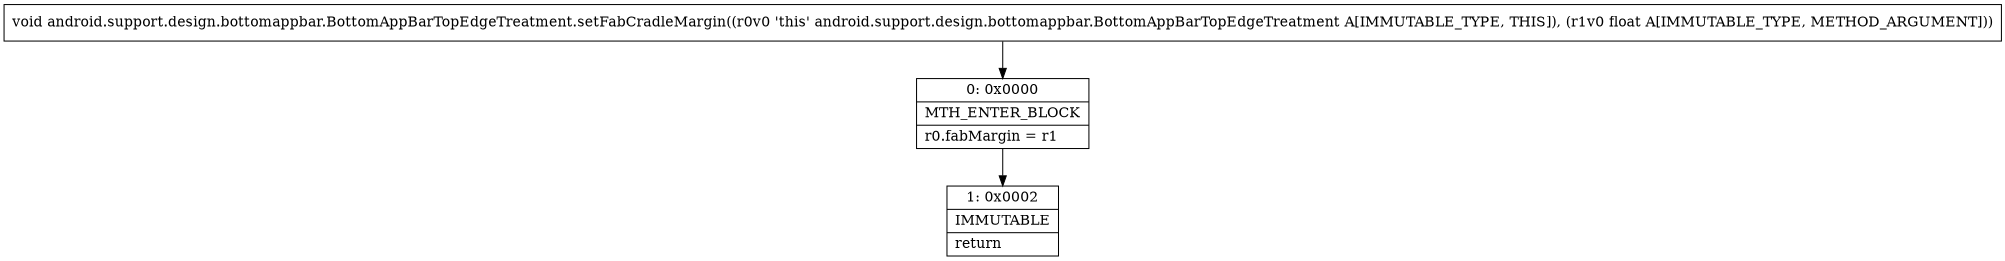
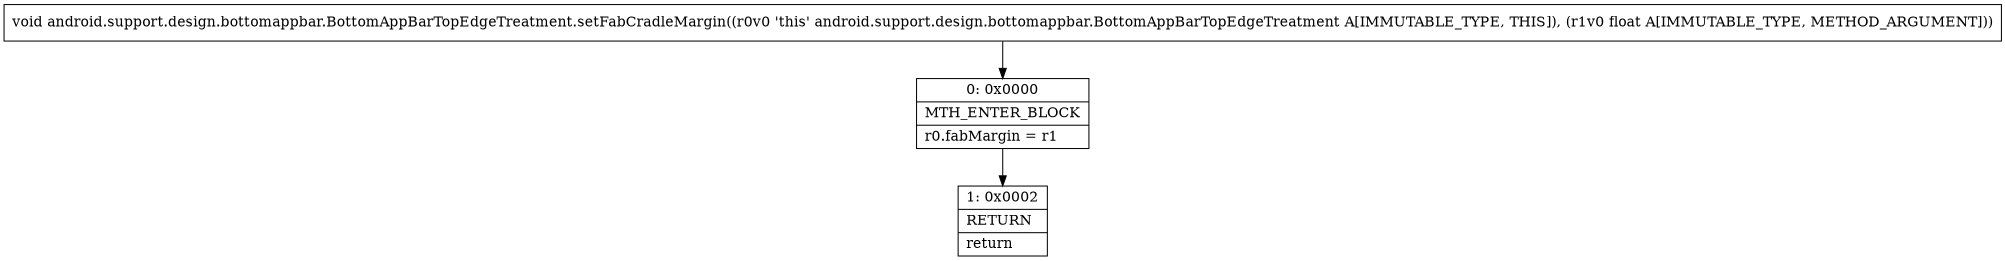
(1003, 221) -> (999, 221)
